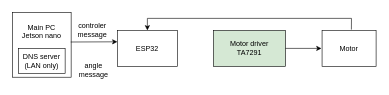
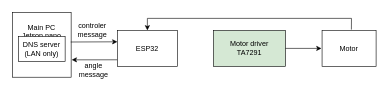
none -> (77, 60)
(42, 61) -> (42, 49)
